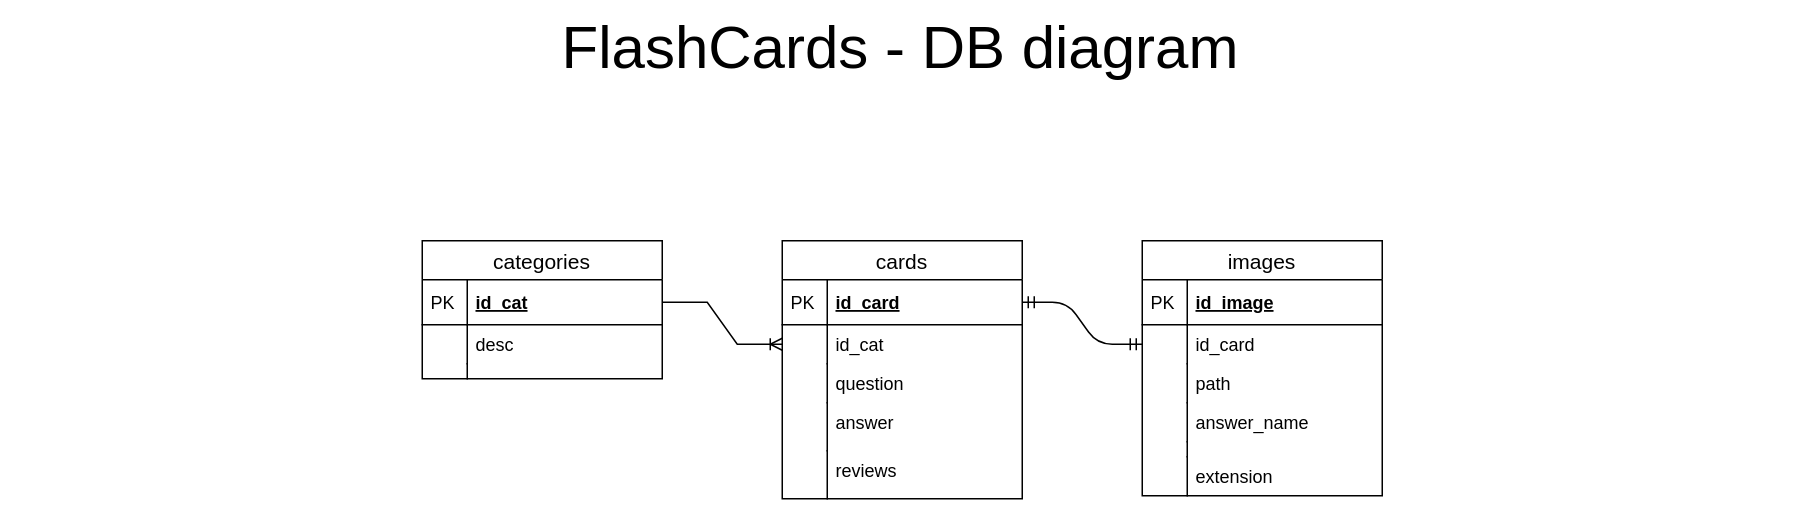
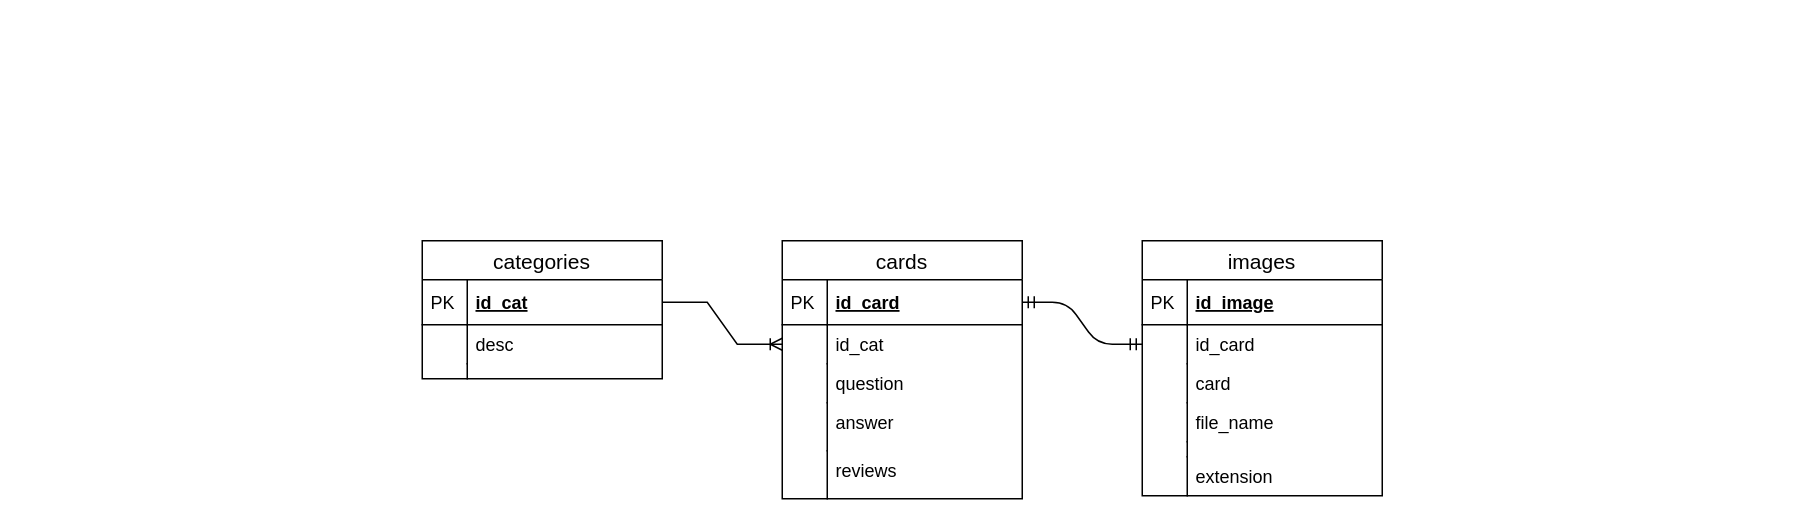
(901, 46) -> none
(1216, 384) -> (1216, 384)
(1251, 423) -> (1236, 423)
